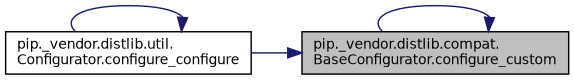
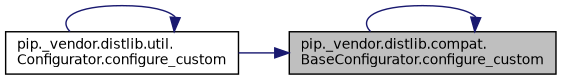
(128, 53) -> (122, 53)
